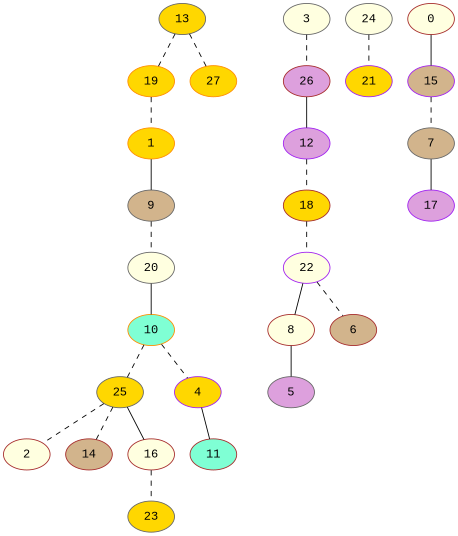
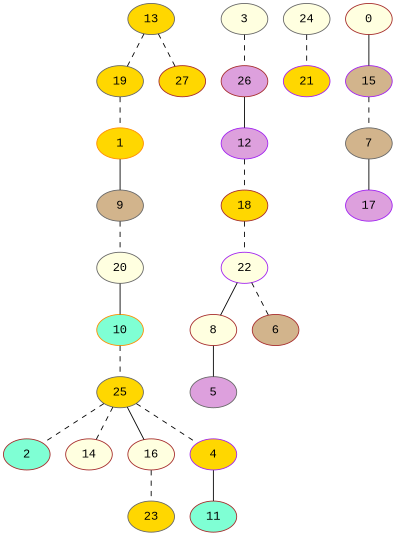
(151, 81) -> (120, 81)
(213, 81) -> (182, 81)
(175, 361) -> (167, 423)
(27, 454) -> (27, 454)
(89, 454) -> (89, 454)
